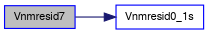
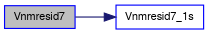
(160, 17) -> (160, 17)
